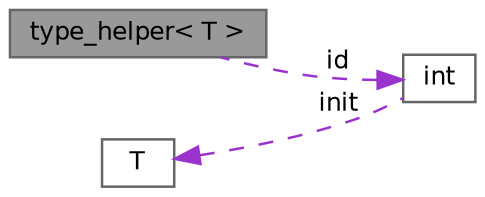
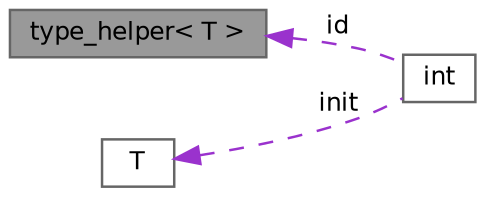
(298, 74) -> (349, 47)
